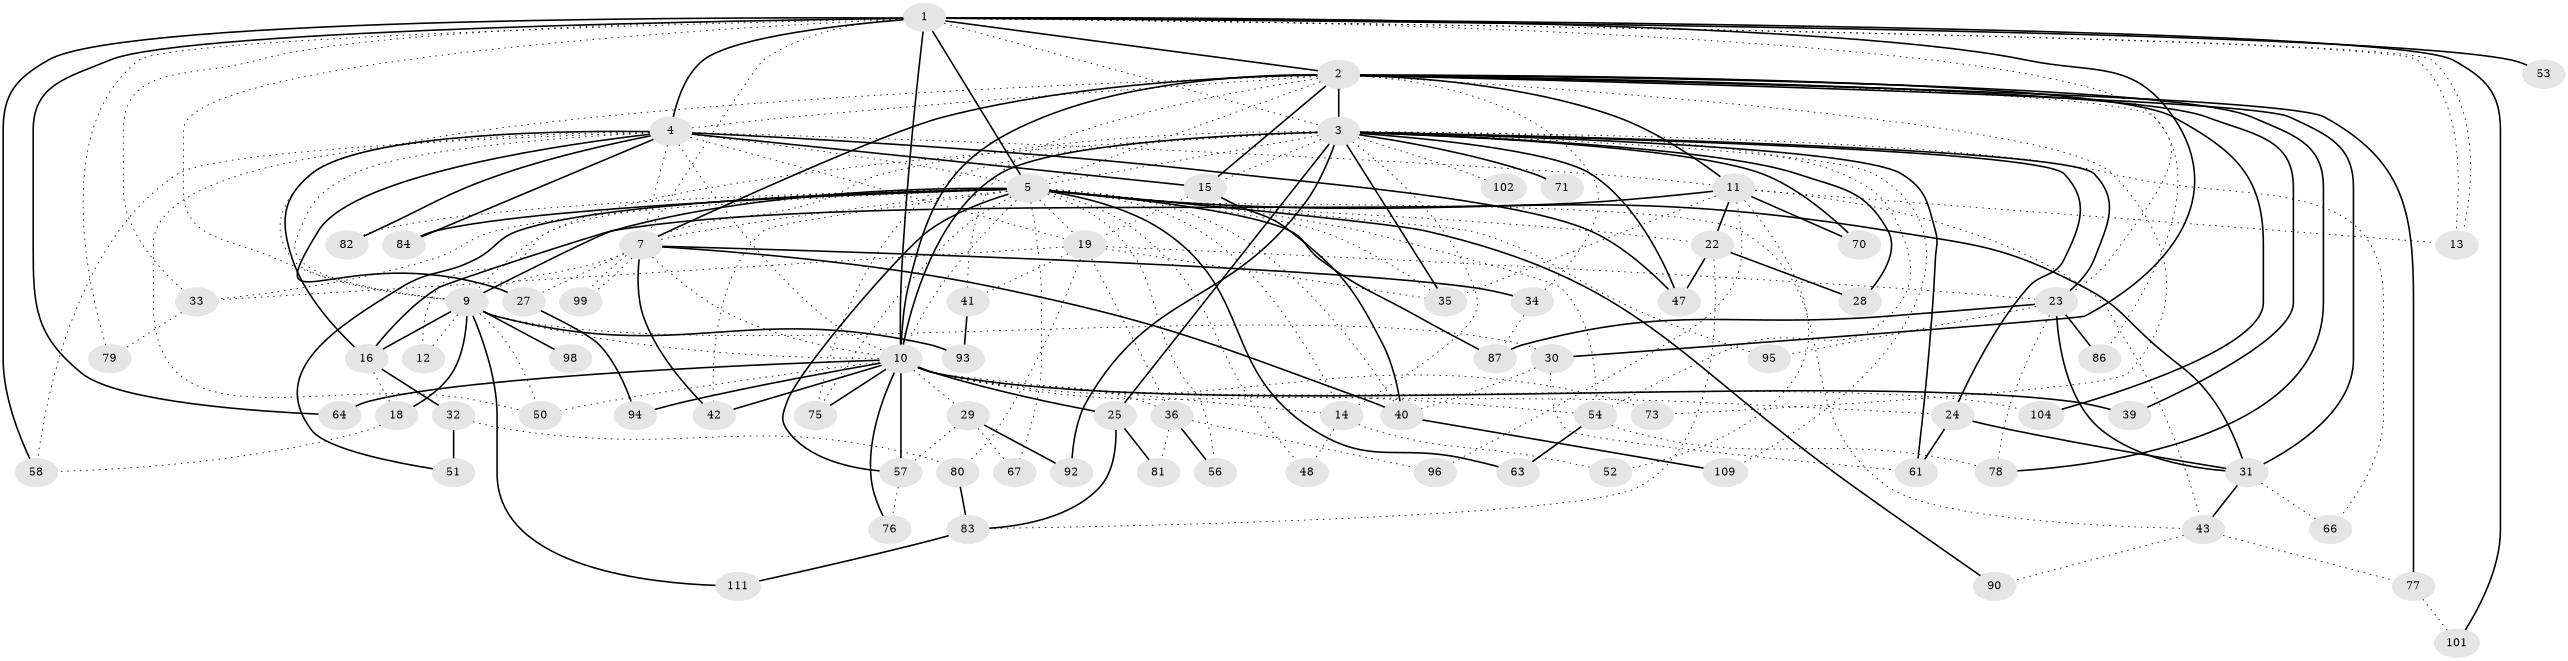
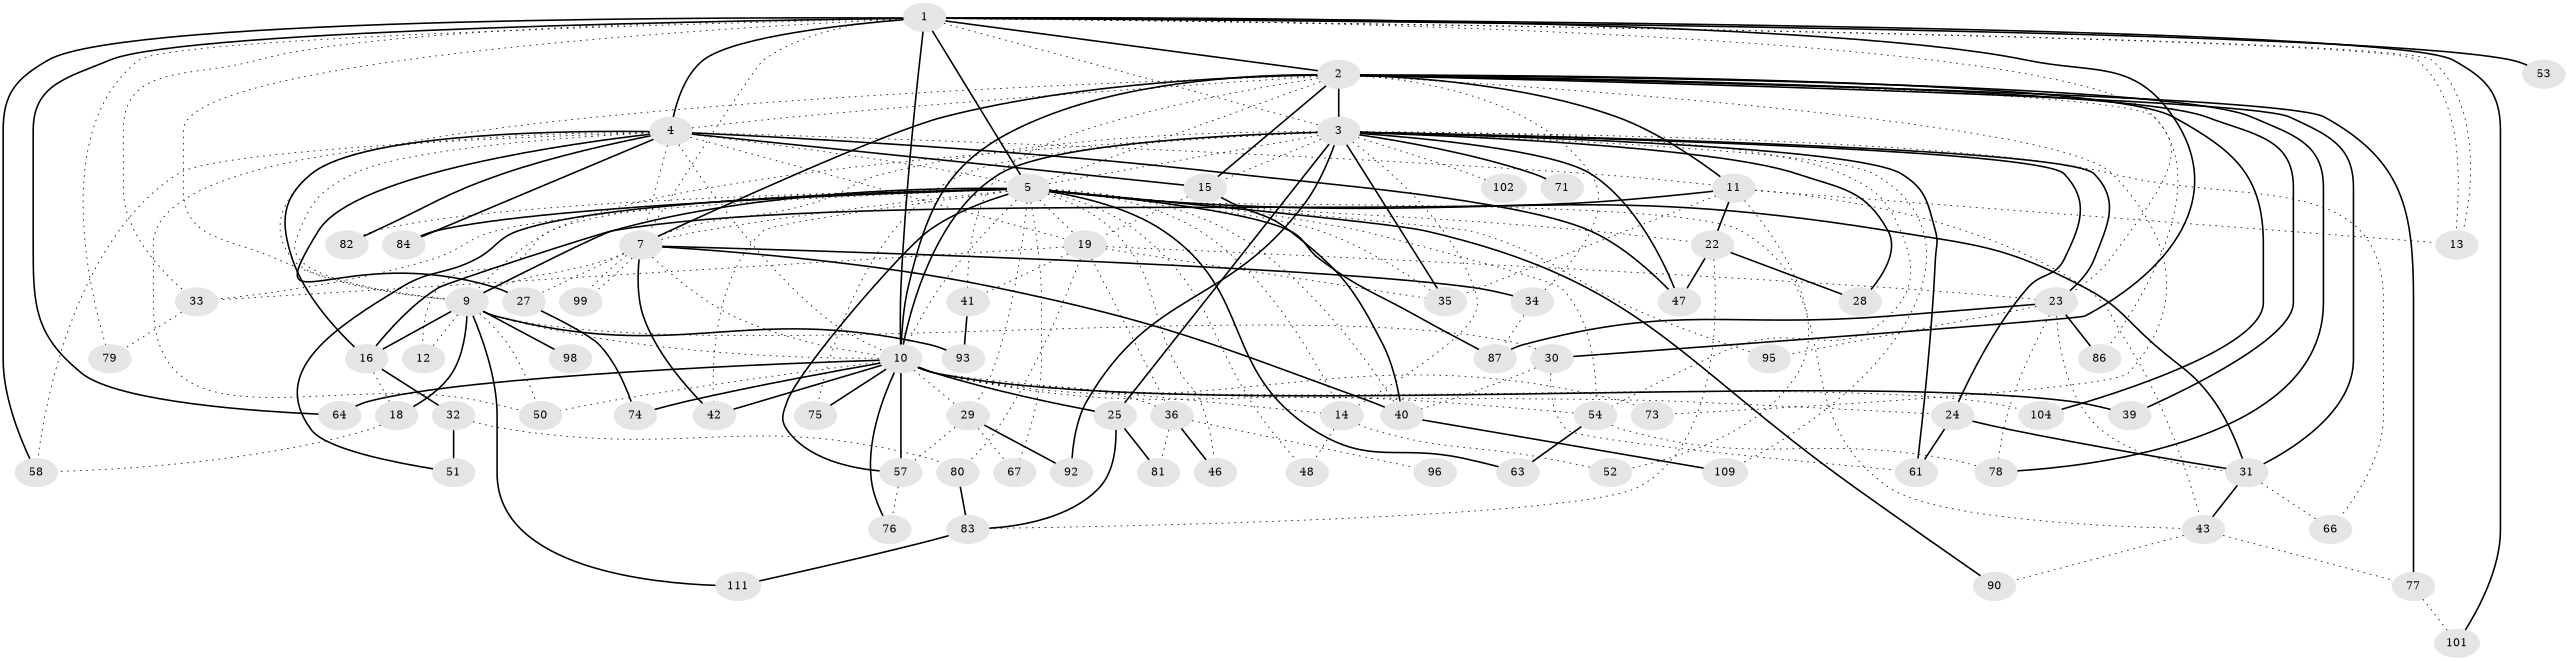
(1860, 245) -> none
(892, 304) -> (1011, 305)
(1636, 362) -> none
(635, 416) -> (635, 416)
(2104, 432) -> (2104, 432)
(1215, 473) -> (1215, 473)
